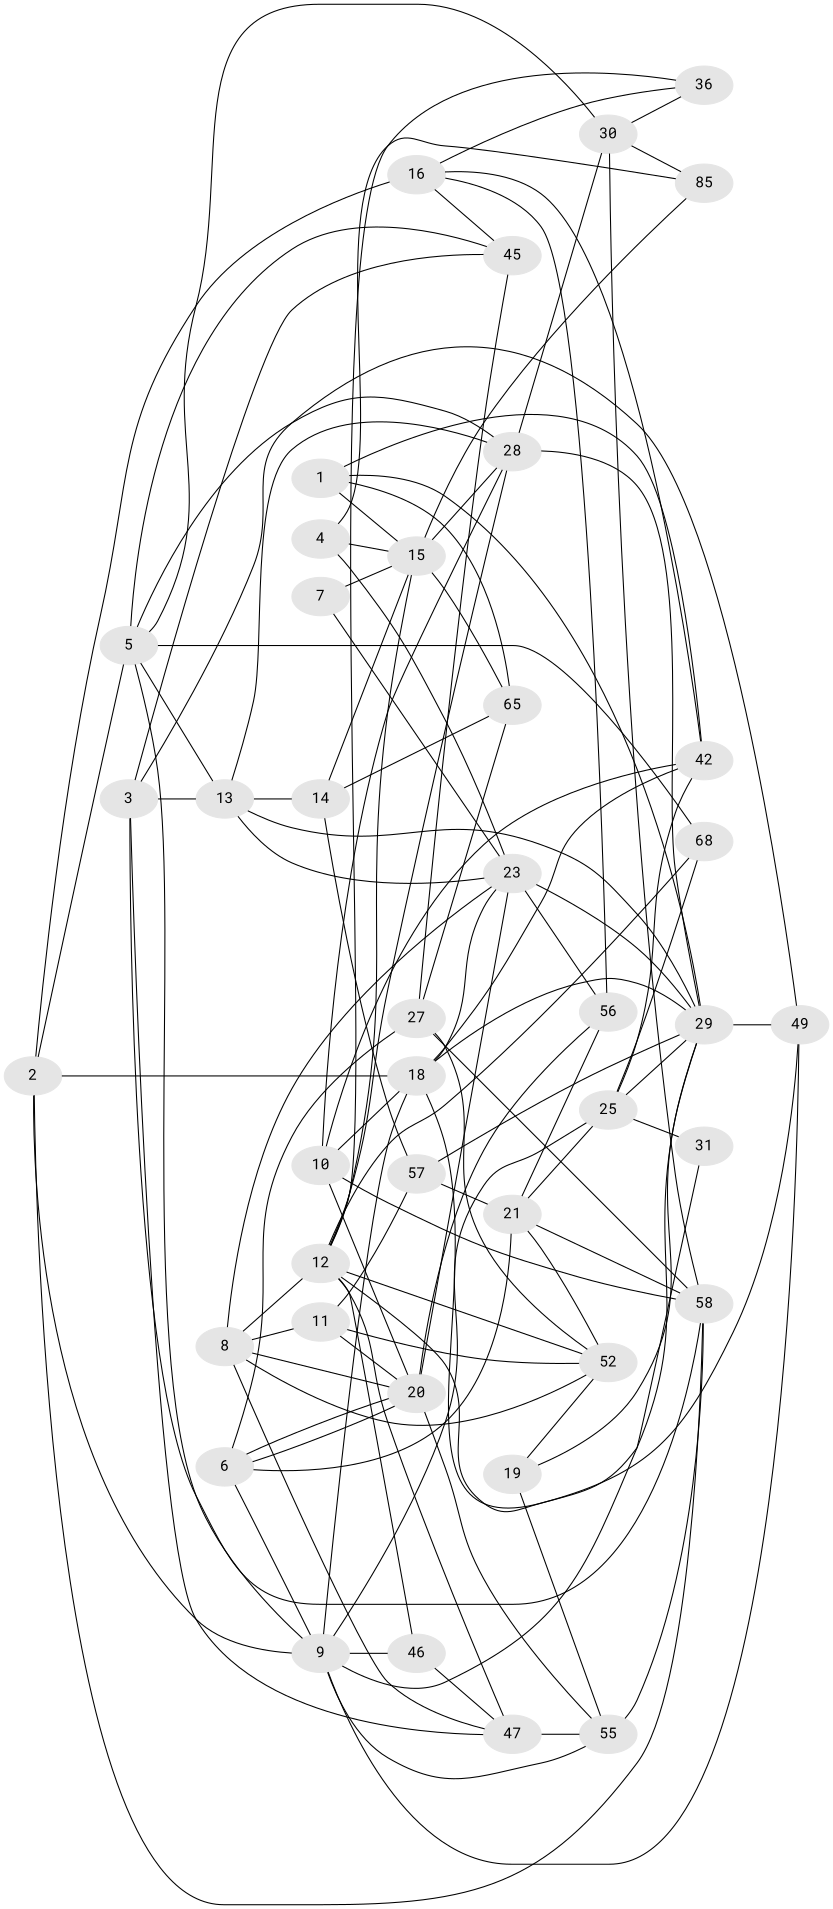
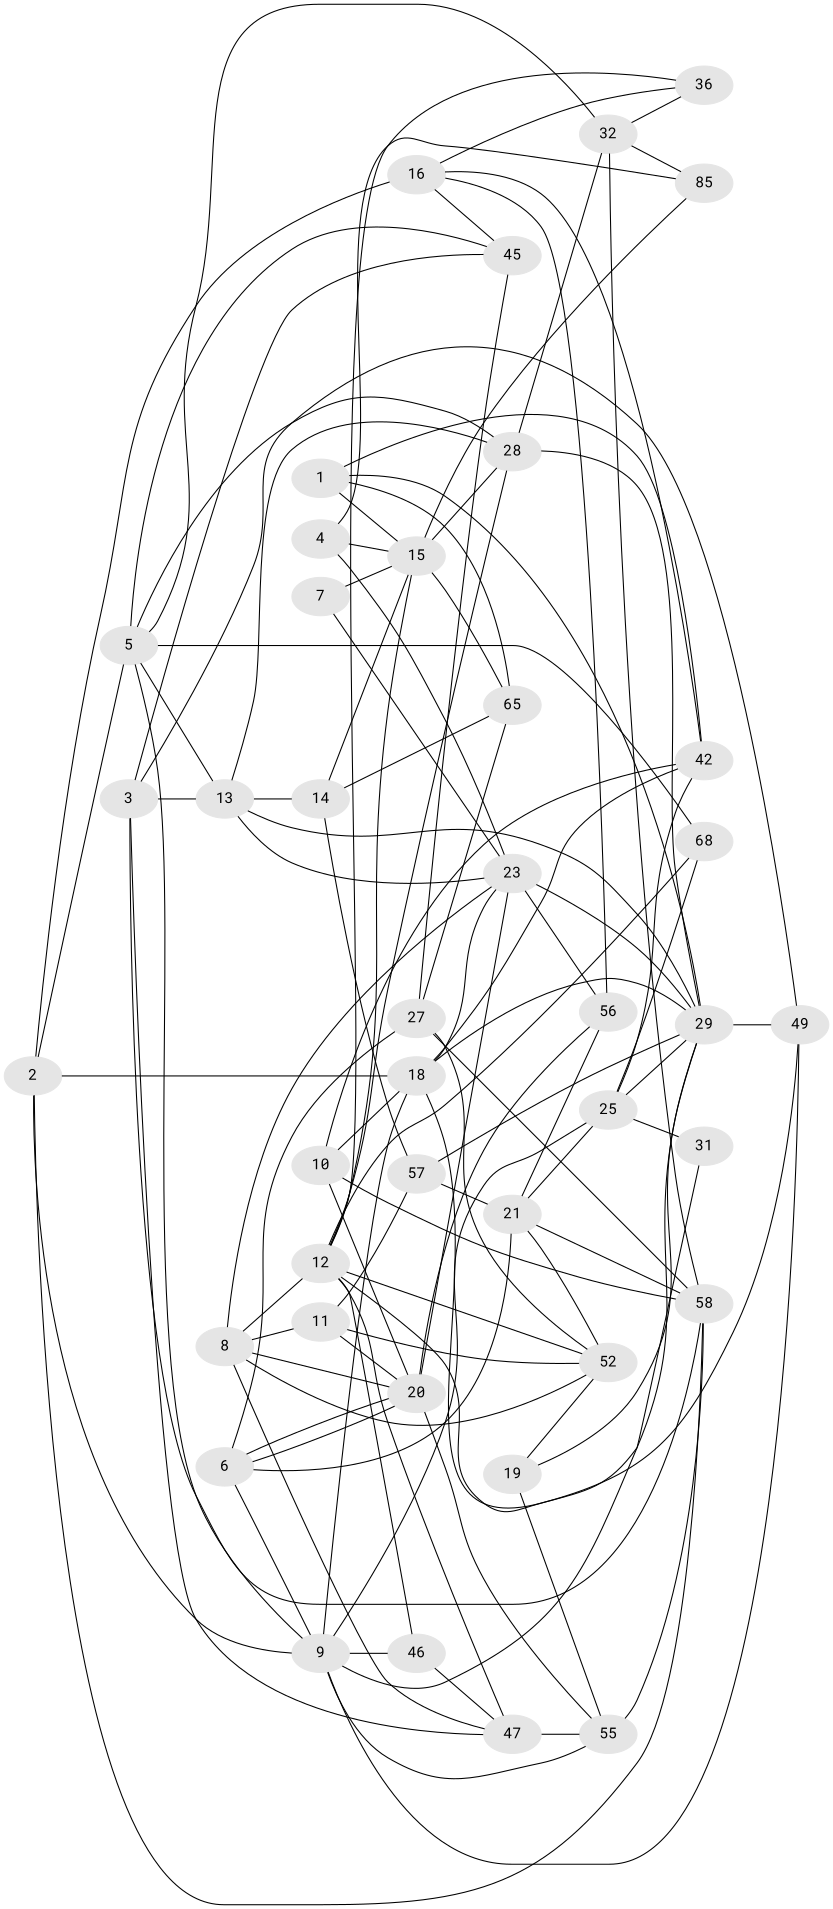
(608, 134) -> (608, 134)
(366, 795) -> none
